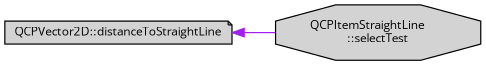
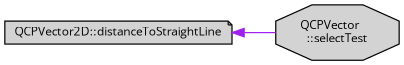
(378, 33) -> (337, 33)
